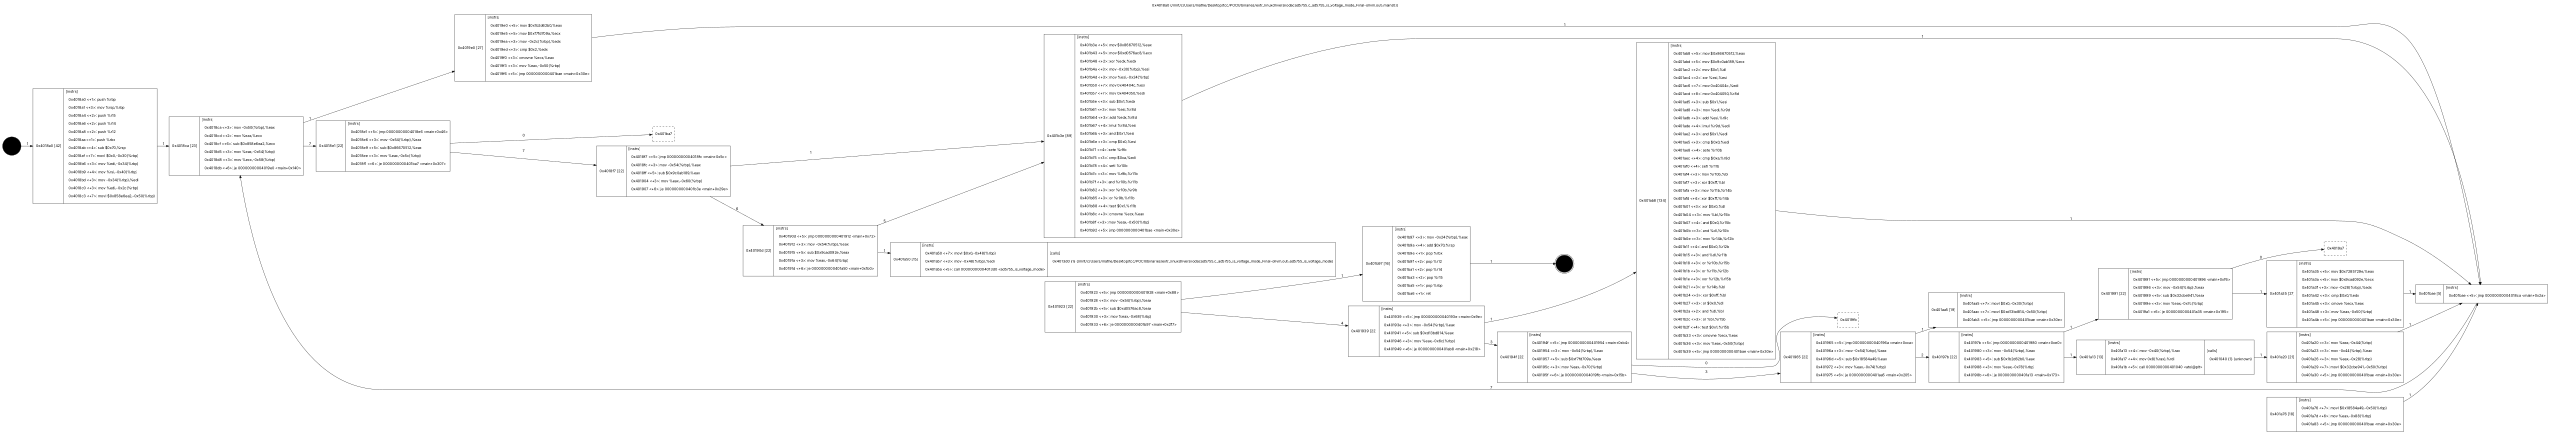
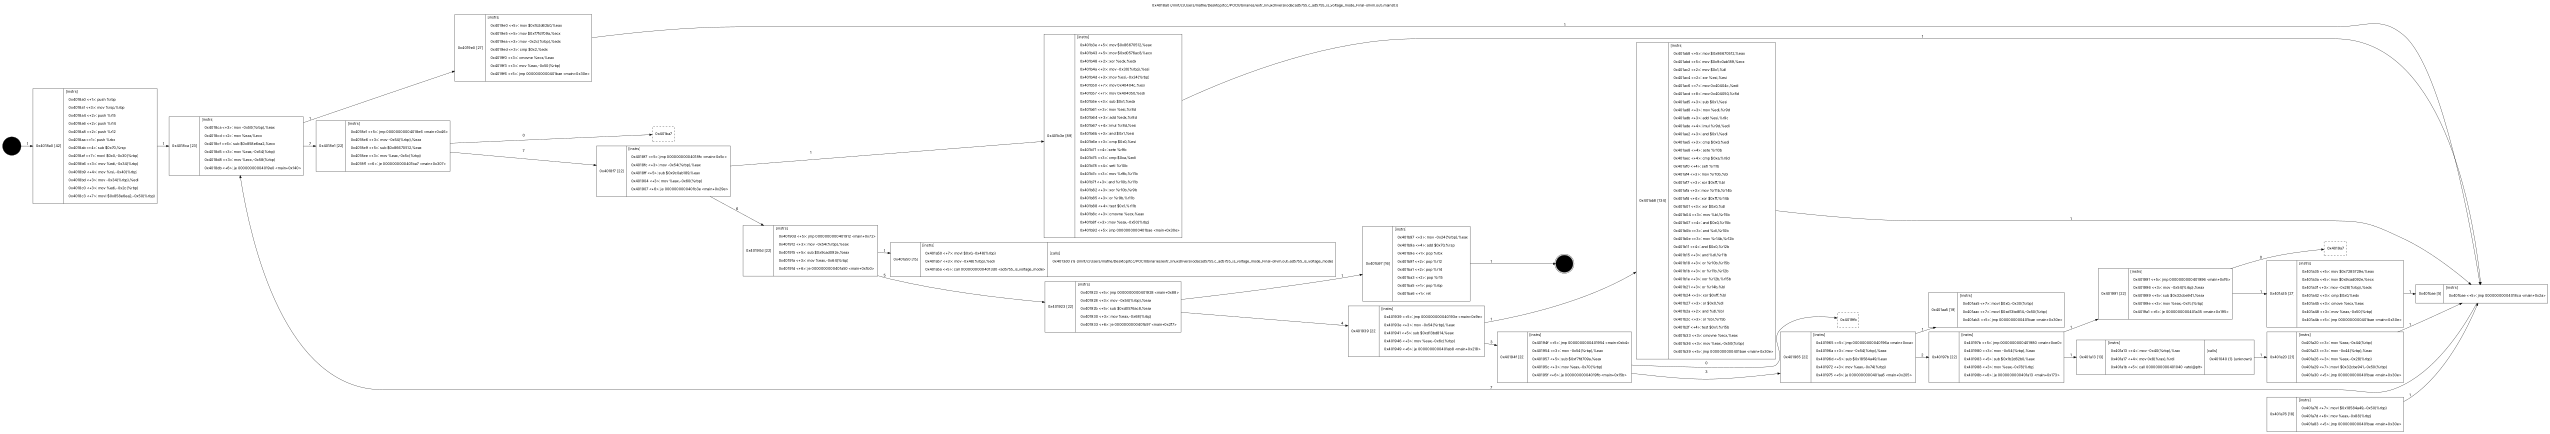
(959, 194) -> (960, 292)
